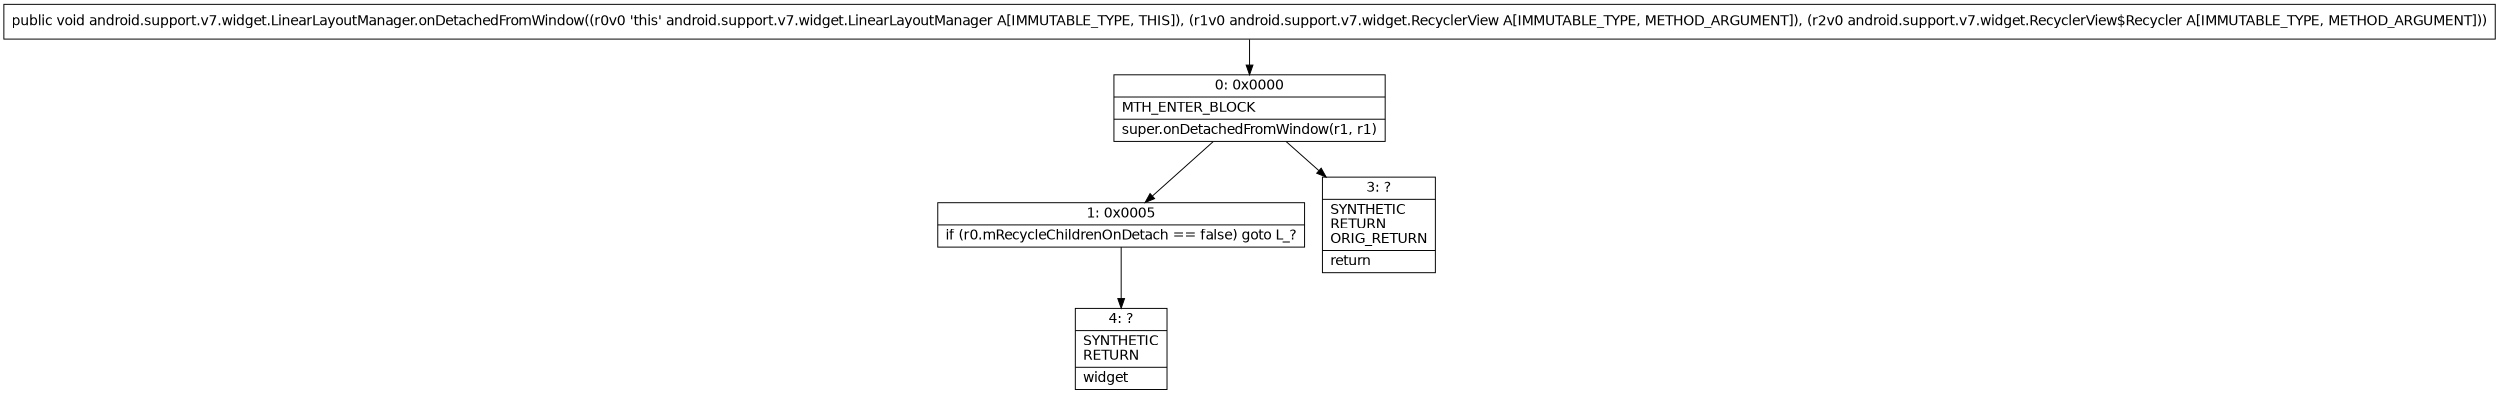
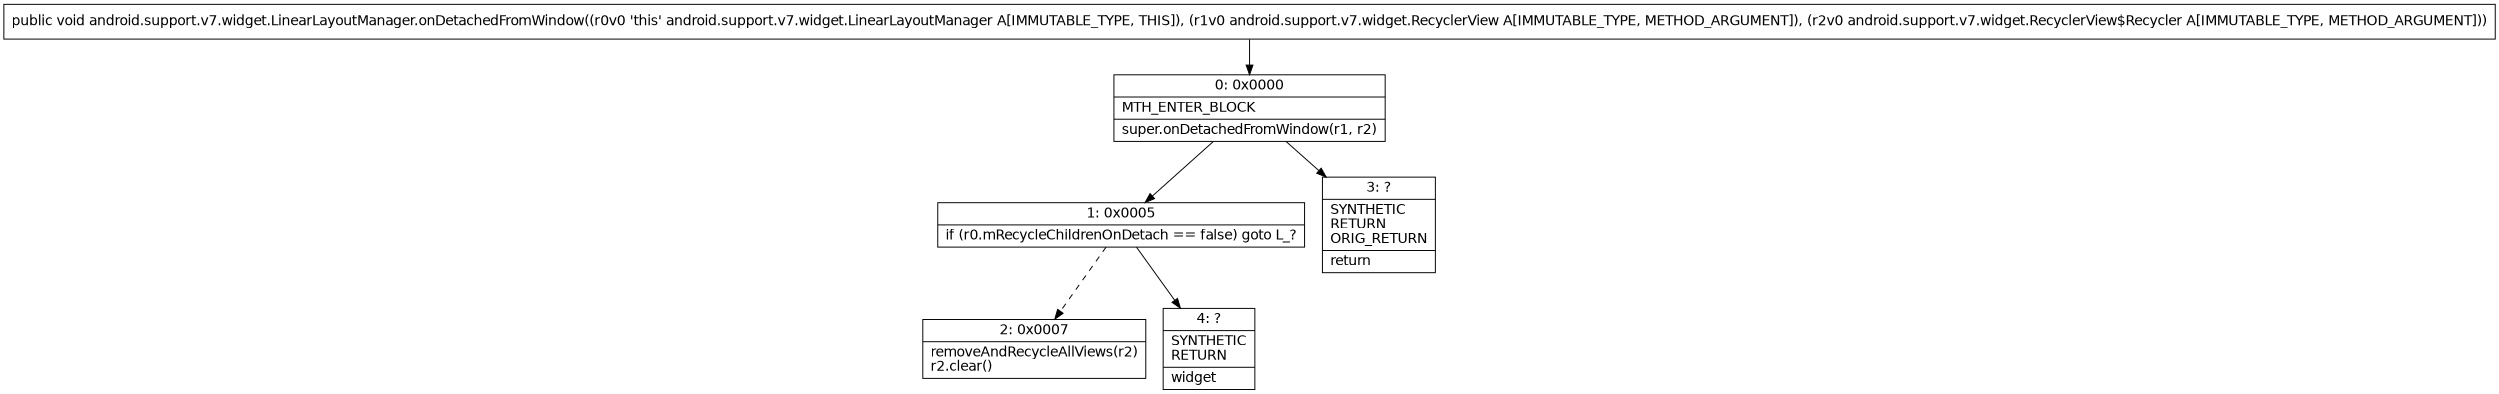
(1250, 130) -> (1250, 130)
none -> (1034, 349)
